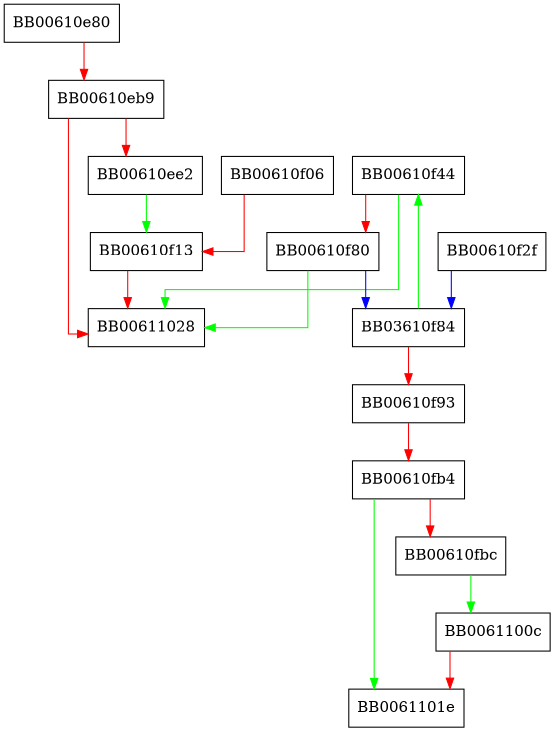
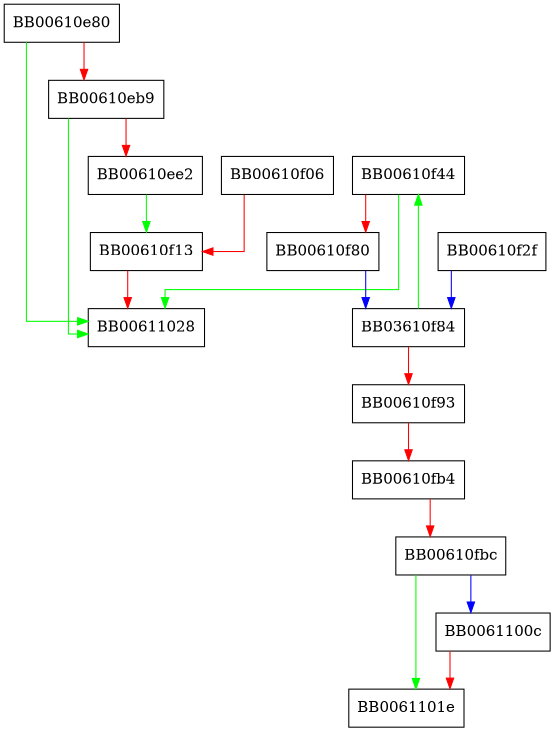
(68, 231) -> (68, 231)
(290, 328) -> (26, 207)
(374, 589) -> (416, 627)
(471, 589) -> (471, 589)
